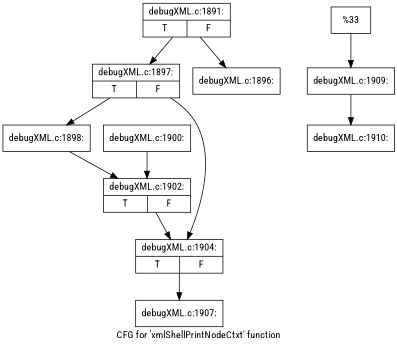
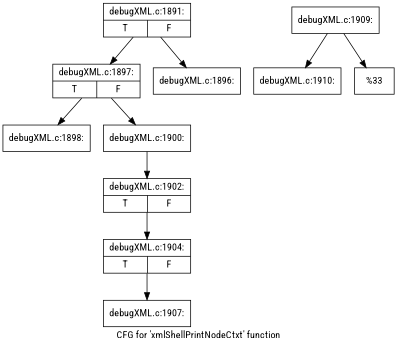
(351, 47) -> (353, 47)
(205, 160) -> (121, 109)
(90, 163) -> none
